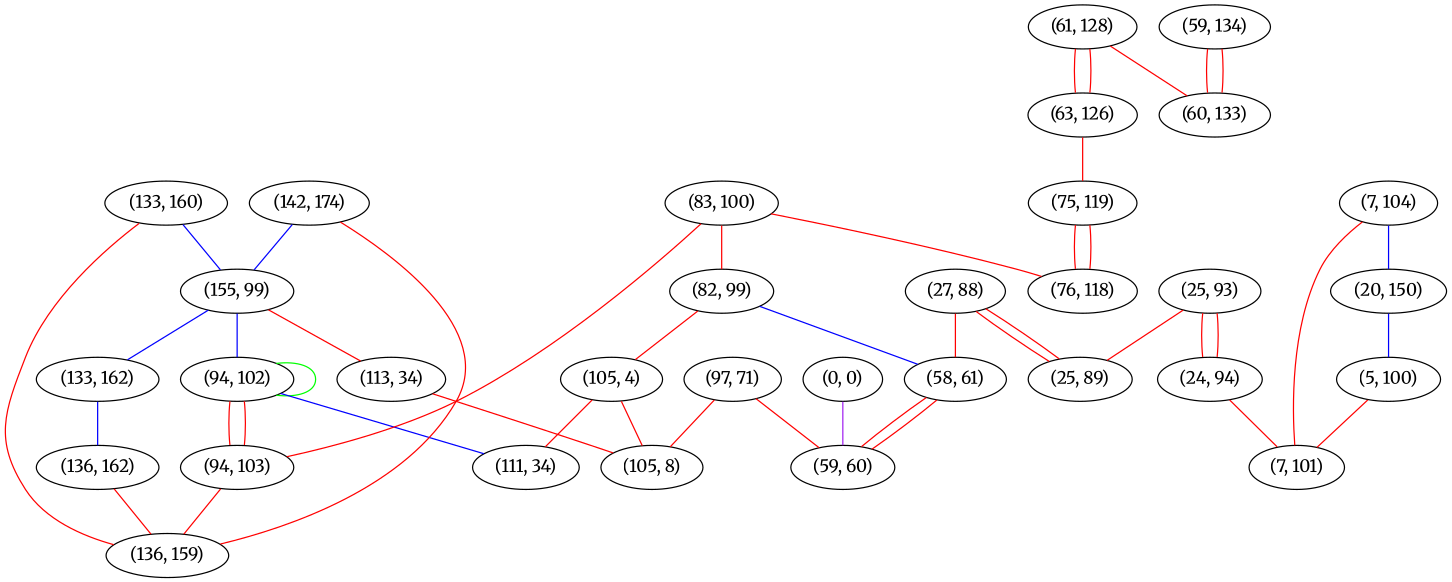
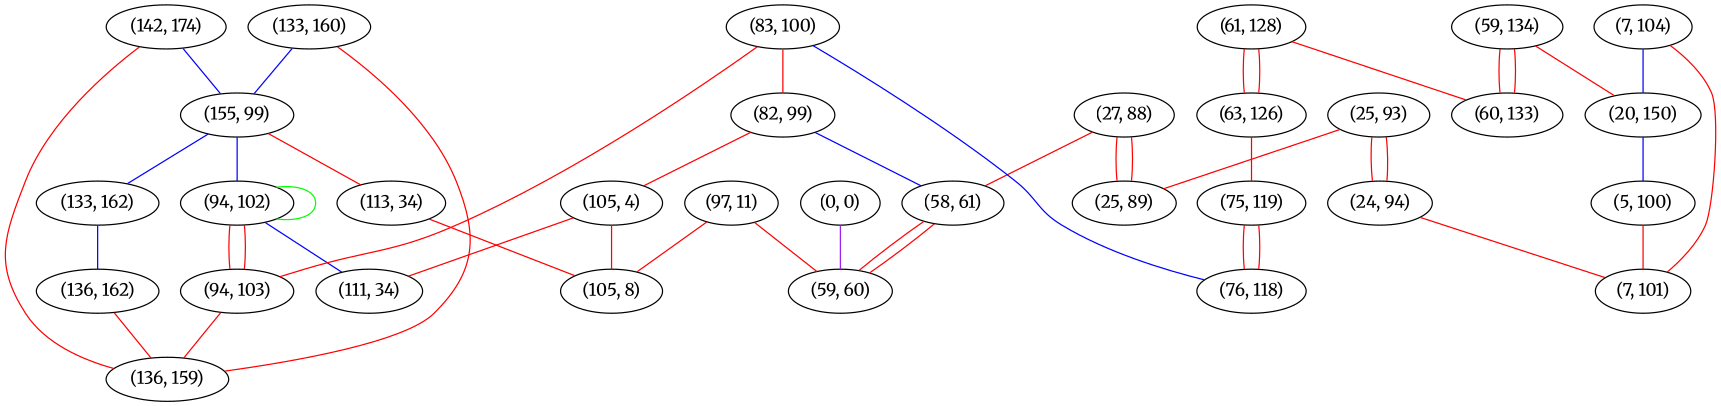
none -> (1575, 71)
(907, 242) -> (996, 166)
(733, 379) -> (731, 203)
